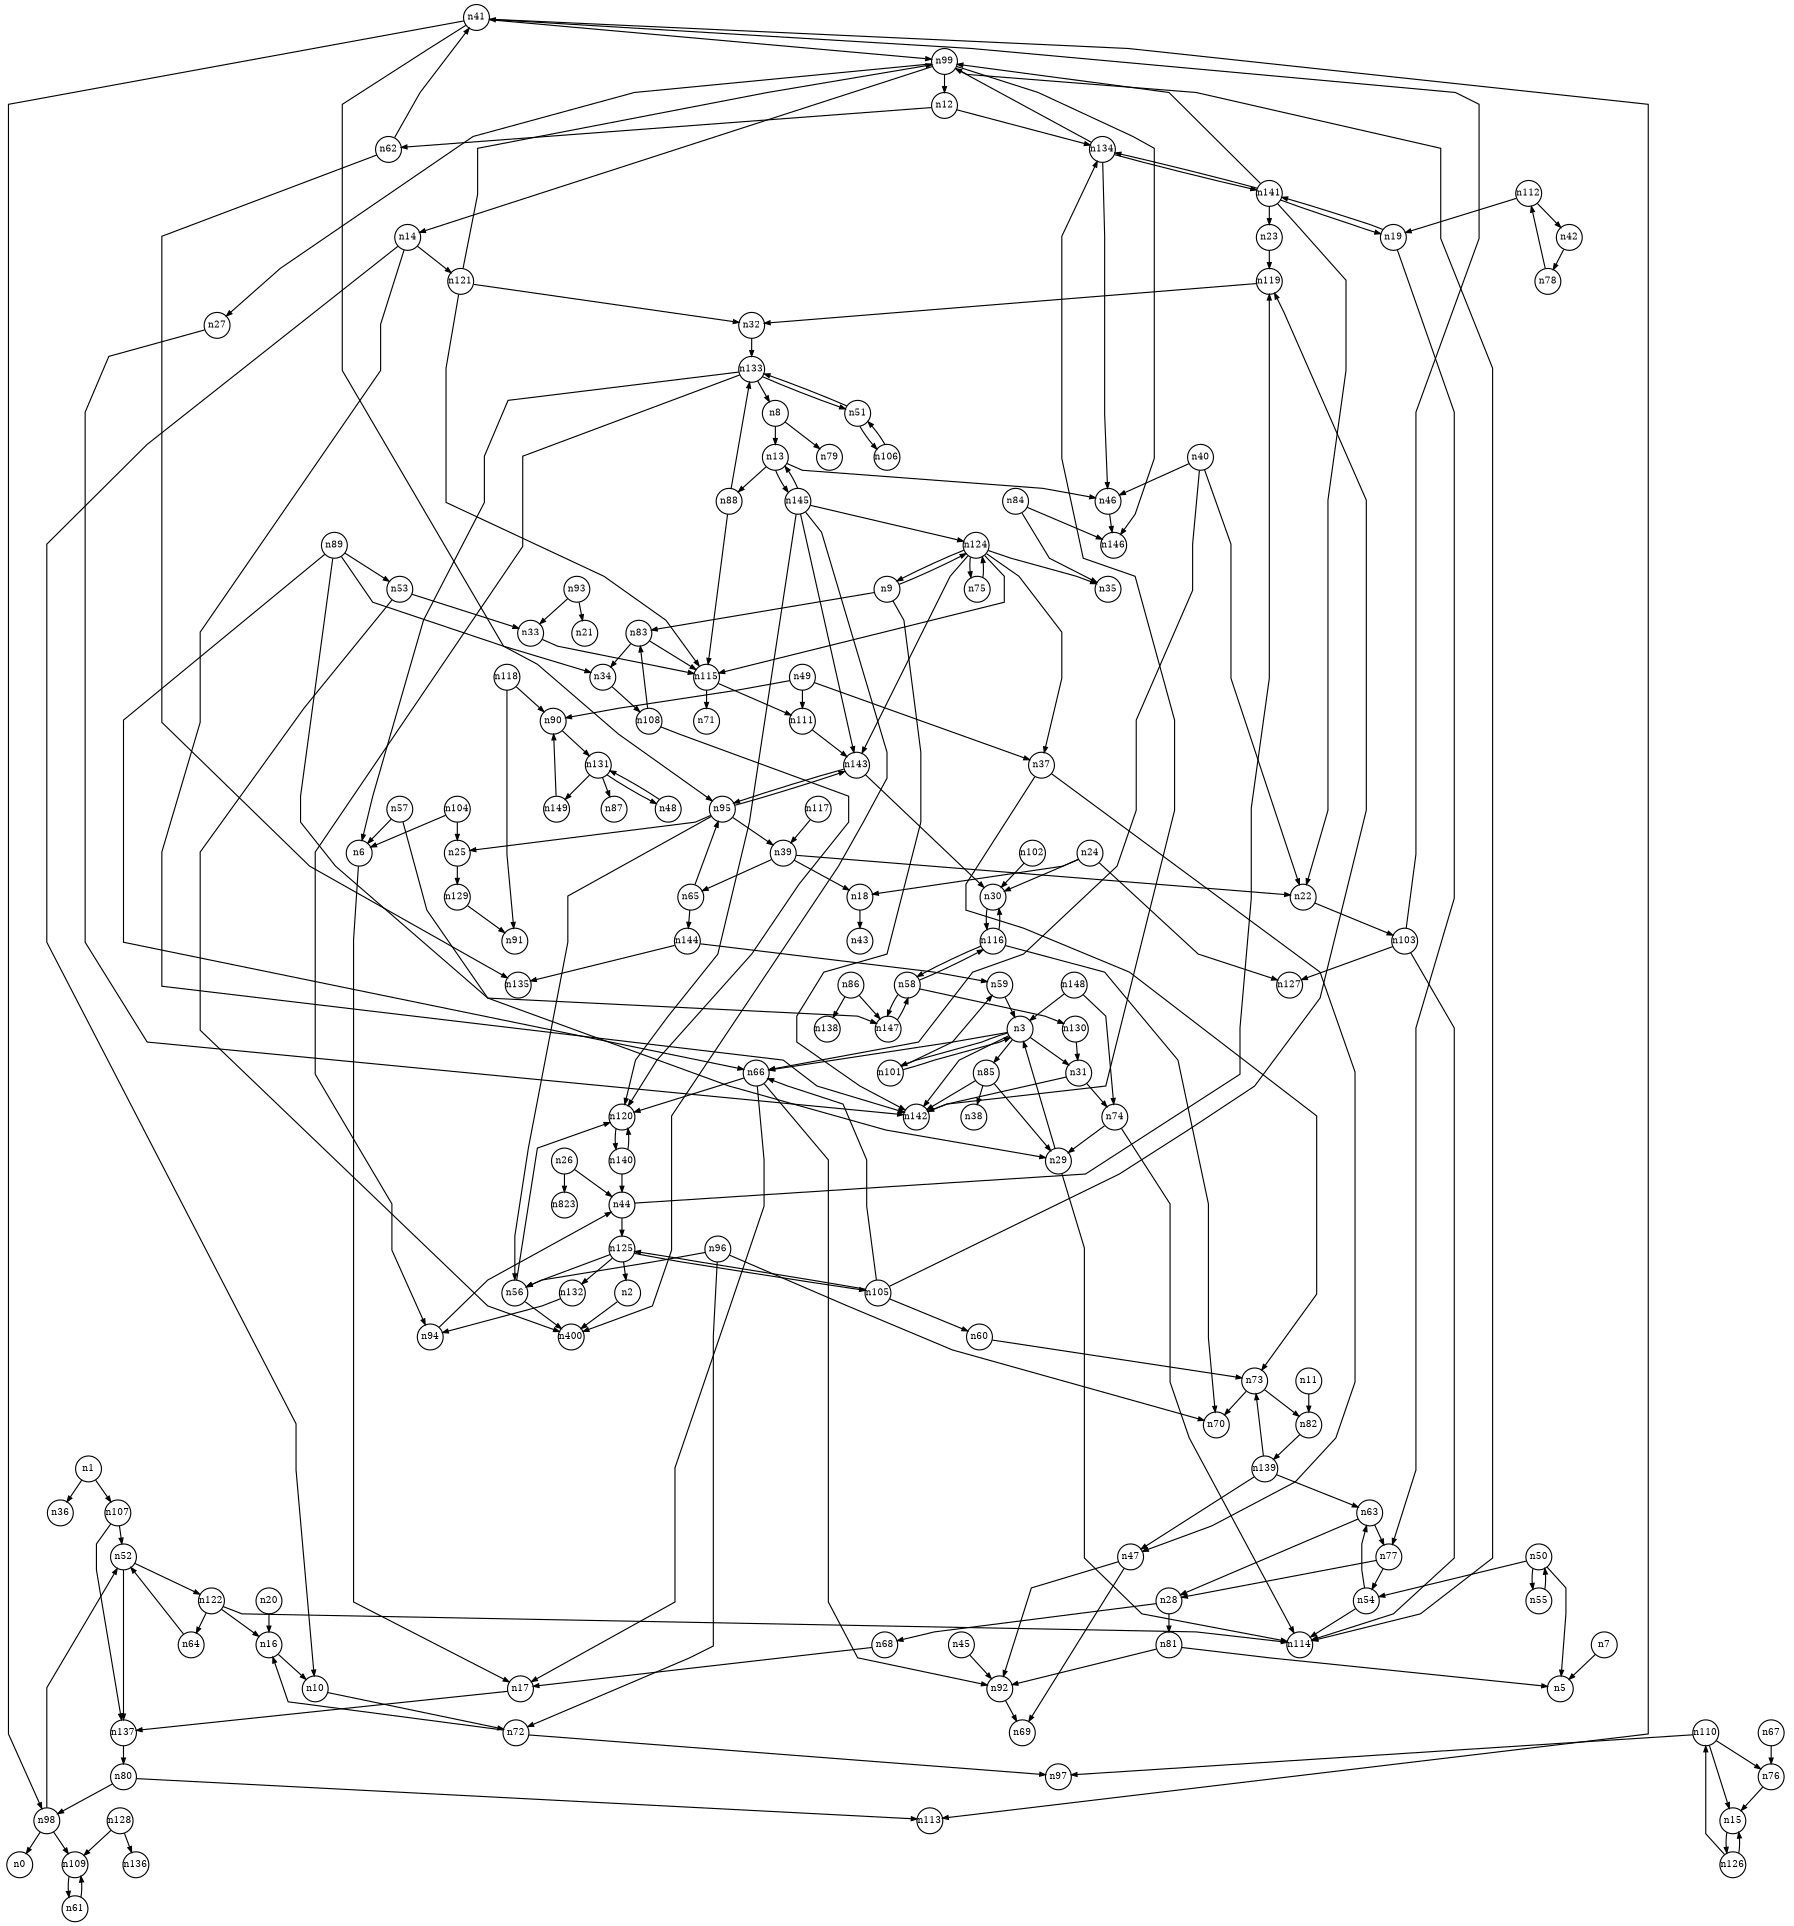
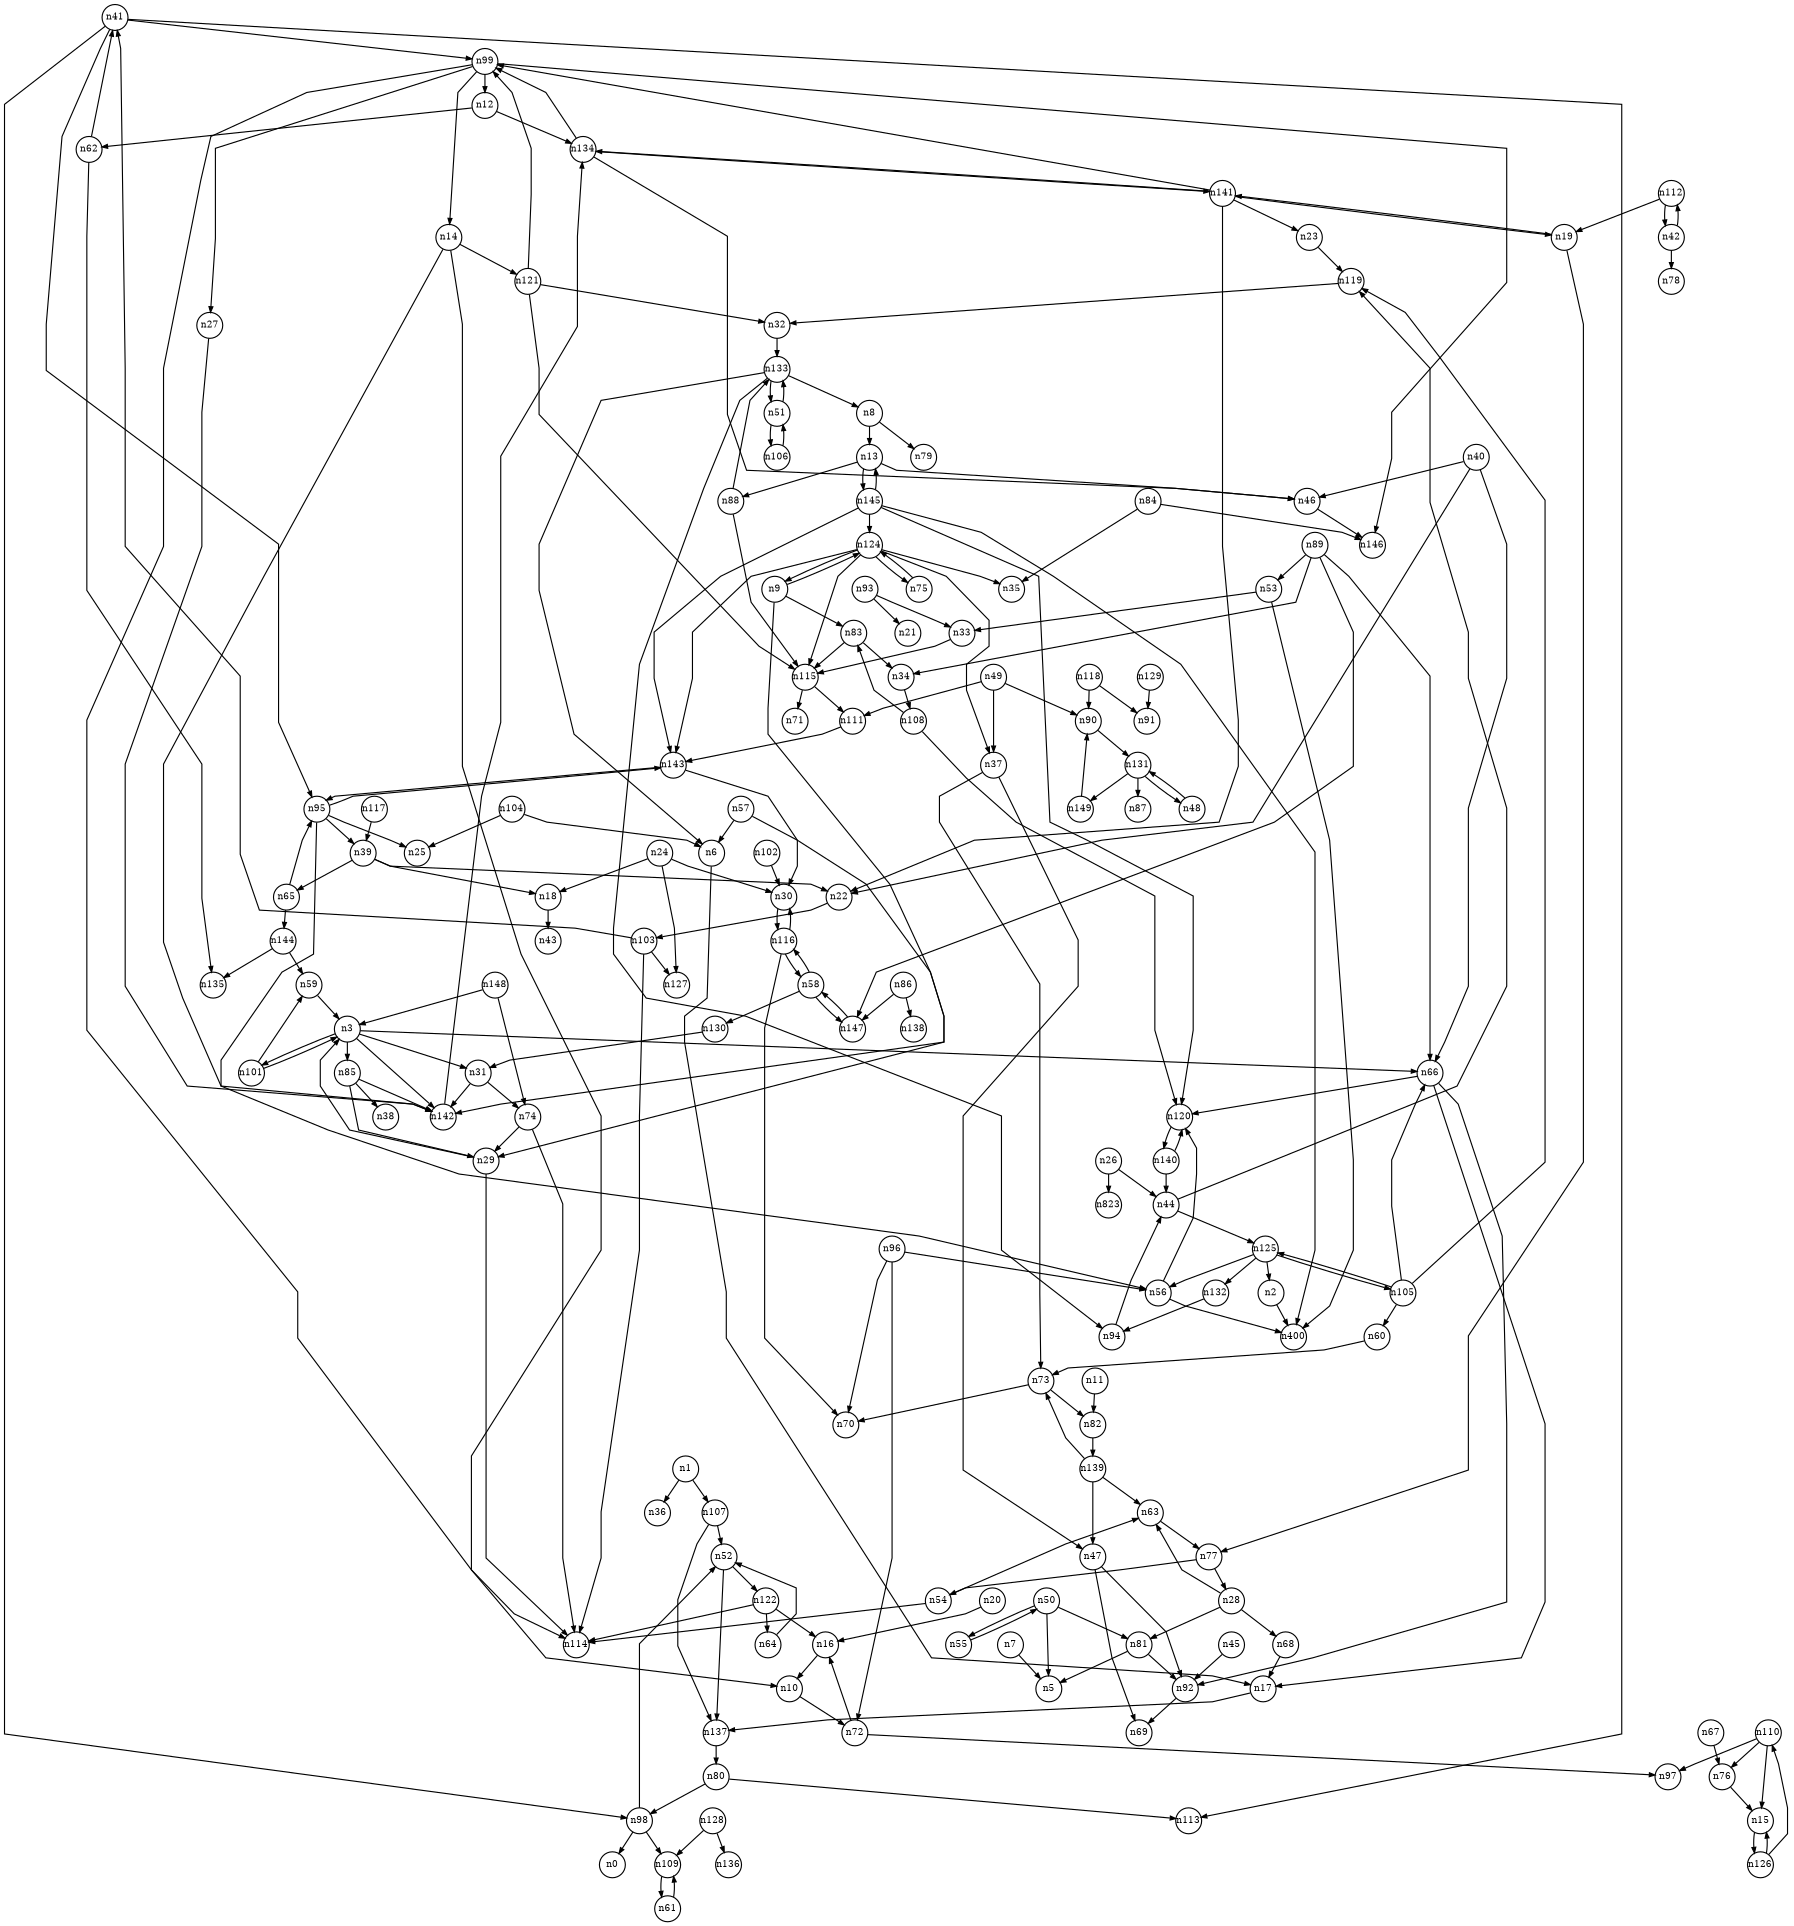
(1539, 240) -> (1678, 218)
(457, 872) -> none
(1272, 1556) -> (1182, 1570)
(1452, 1579) -> (1090, 1622)
